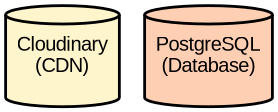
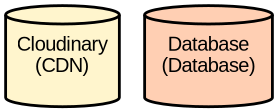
(209, 56) -> (209, 56)
